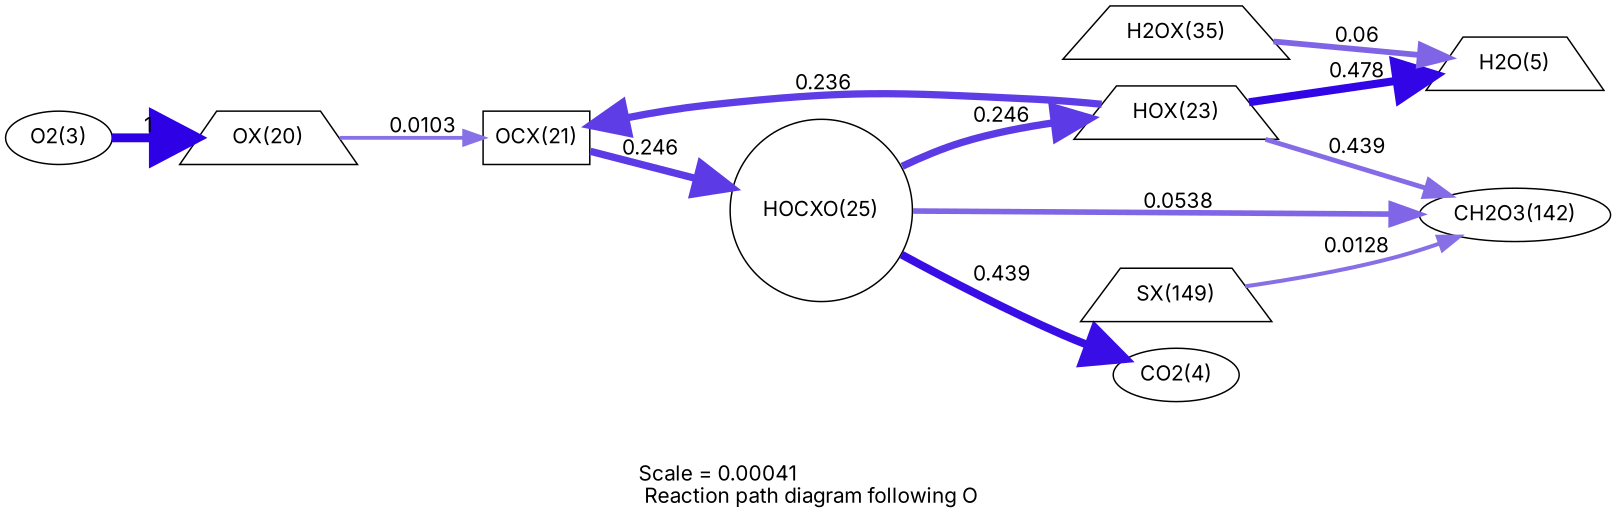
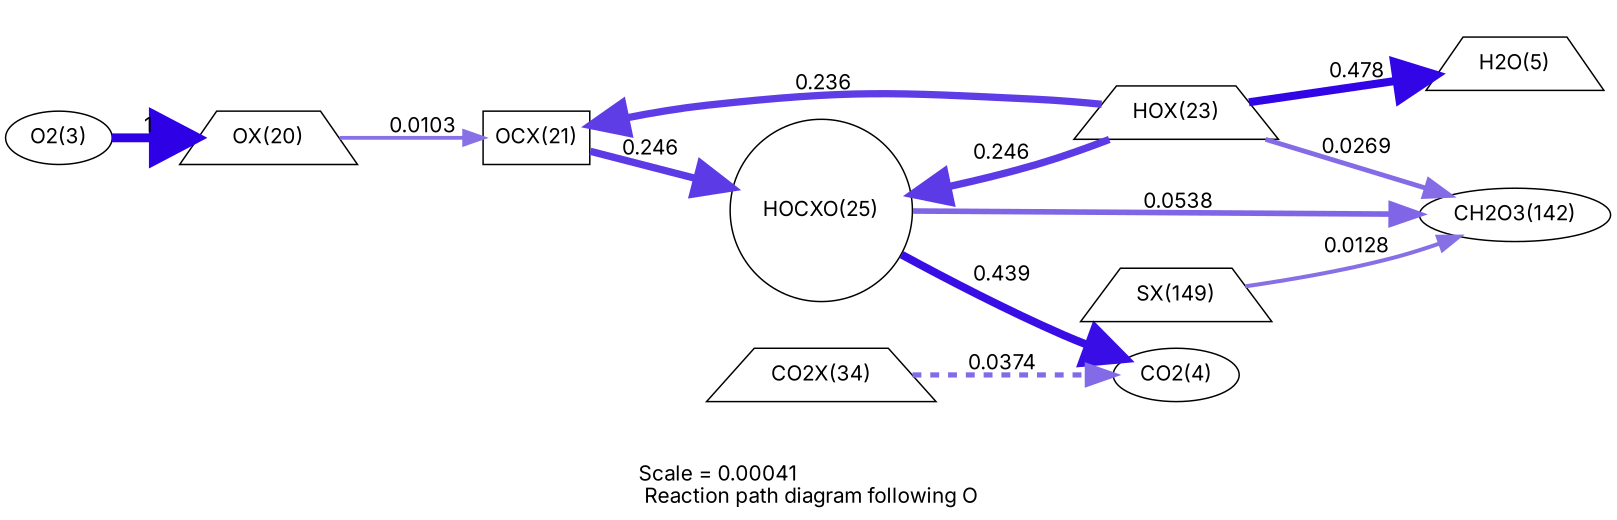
(1176, 33) -> none
(976, 138) -> (1030, 166)
(1354, 147) -> (1354, 147)
none -> (821, 375)
